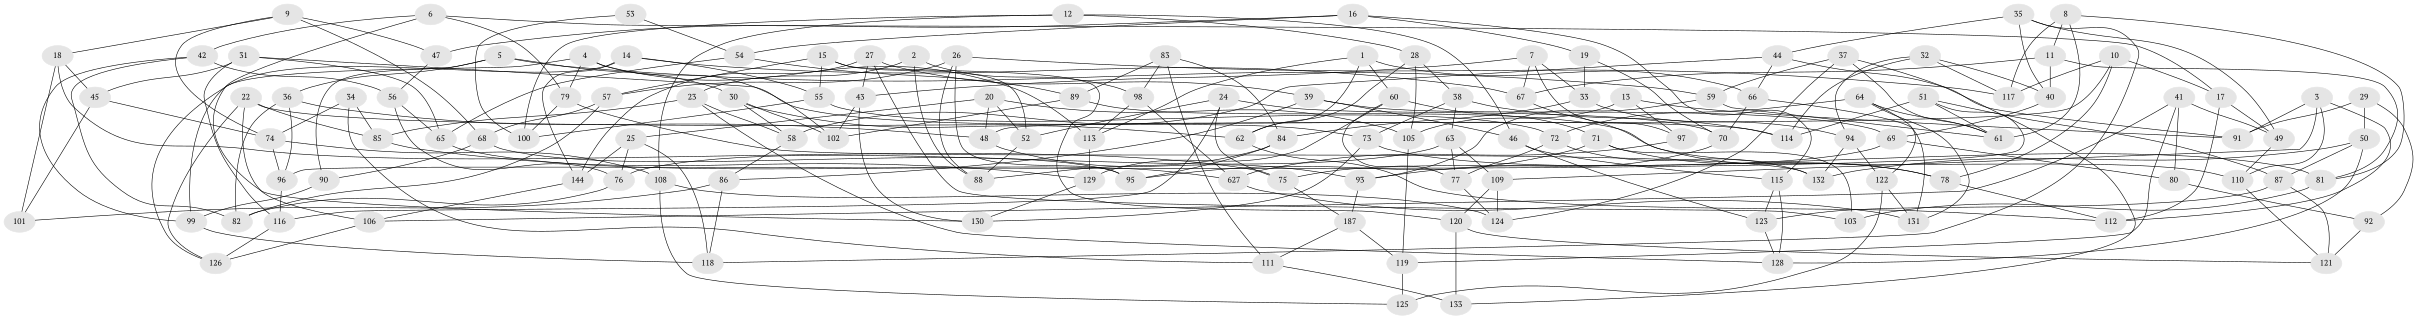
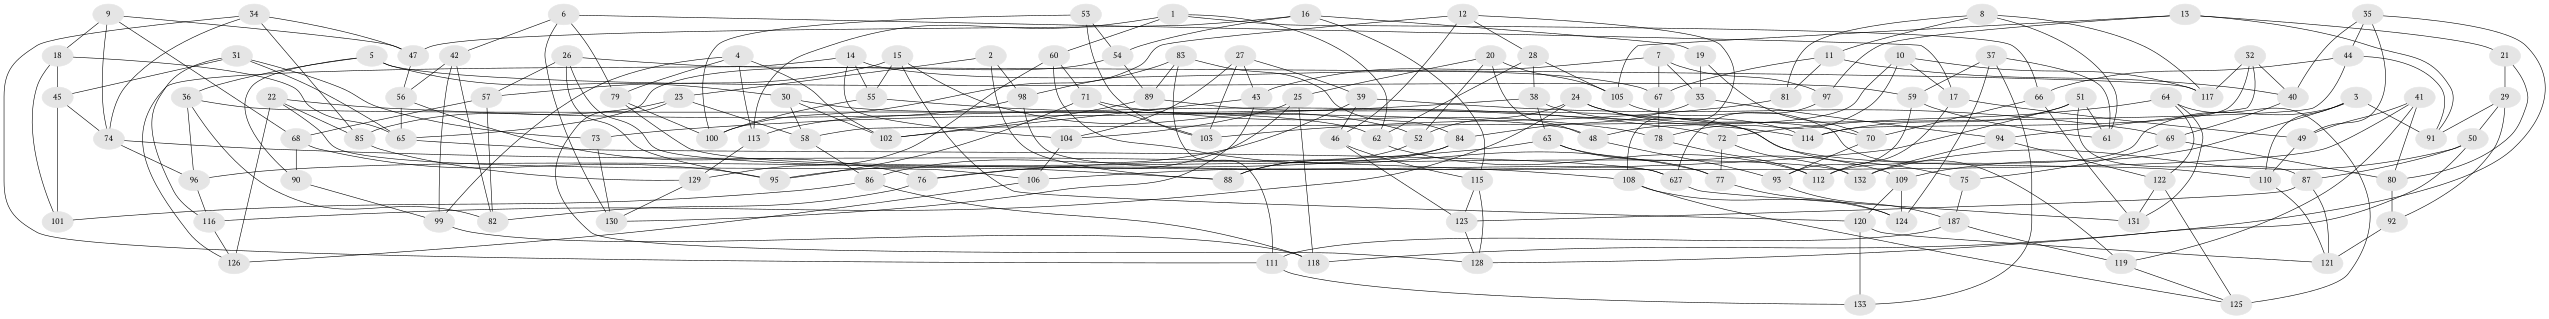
none -> (336, 30)
none -> (2505, 56)
none -> (1118, 99)
(1906, 114) -> (2363, 183)
(2054, 154) -> none
(645, 157) -> (239, 73)
(578, 180) -> (1066, 139)
